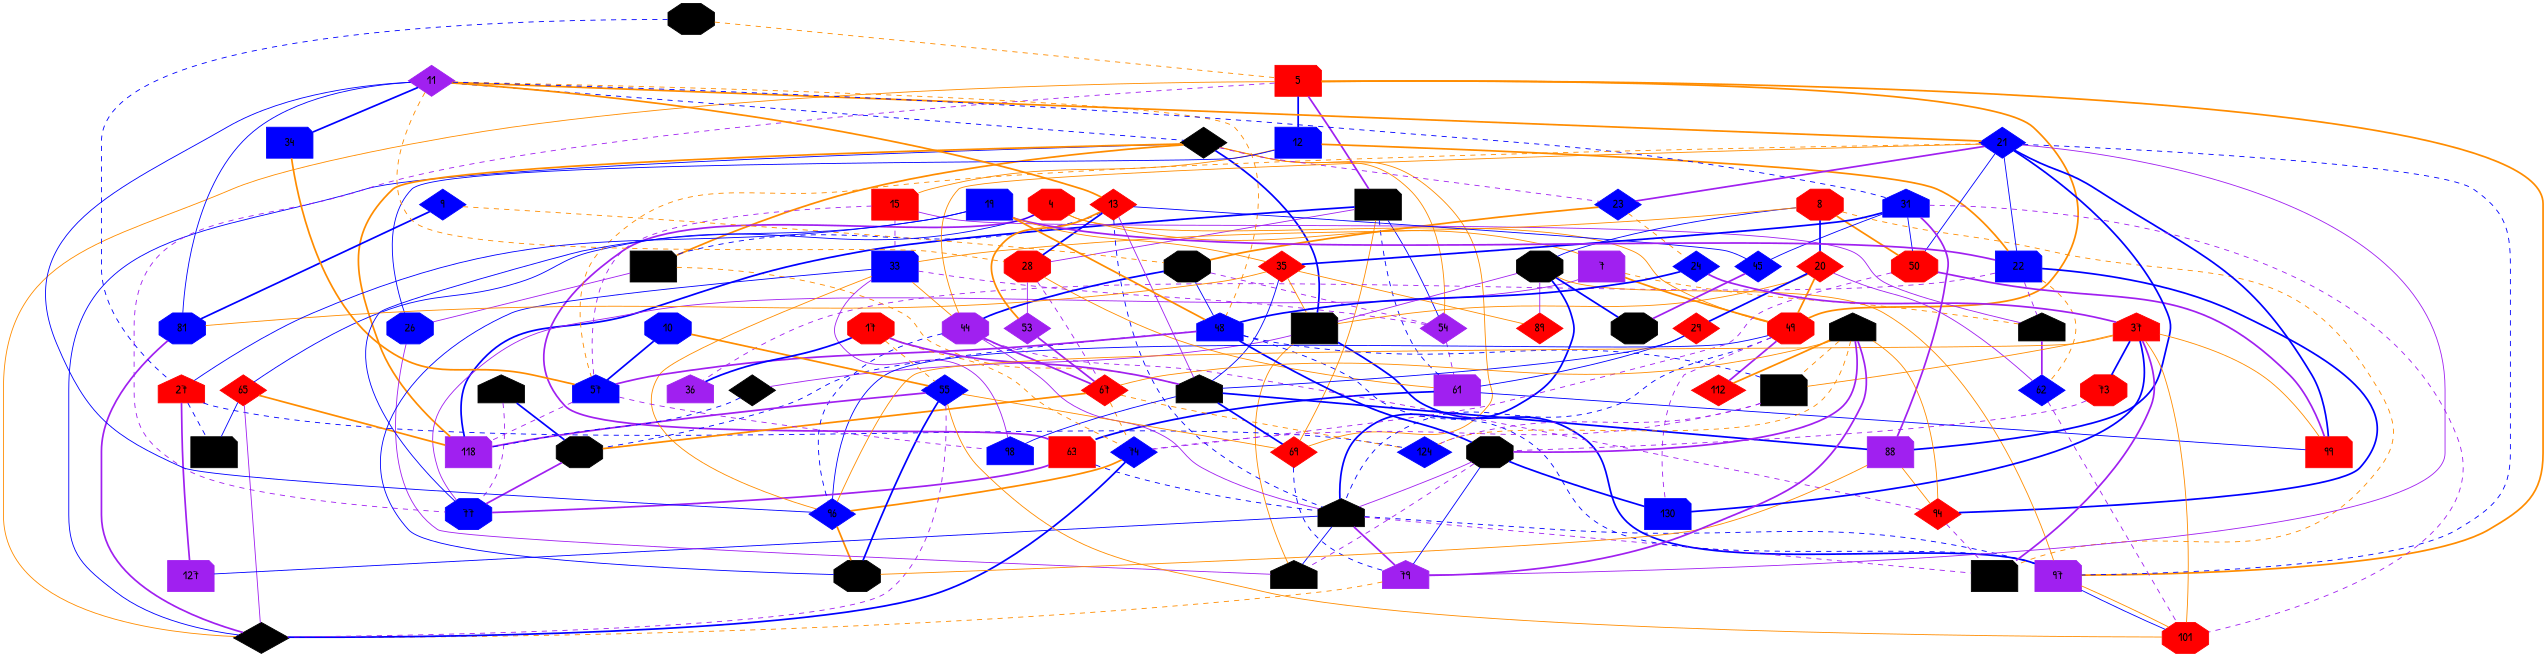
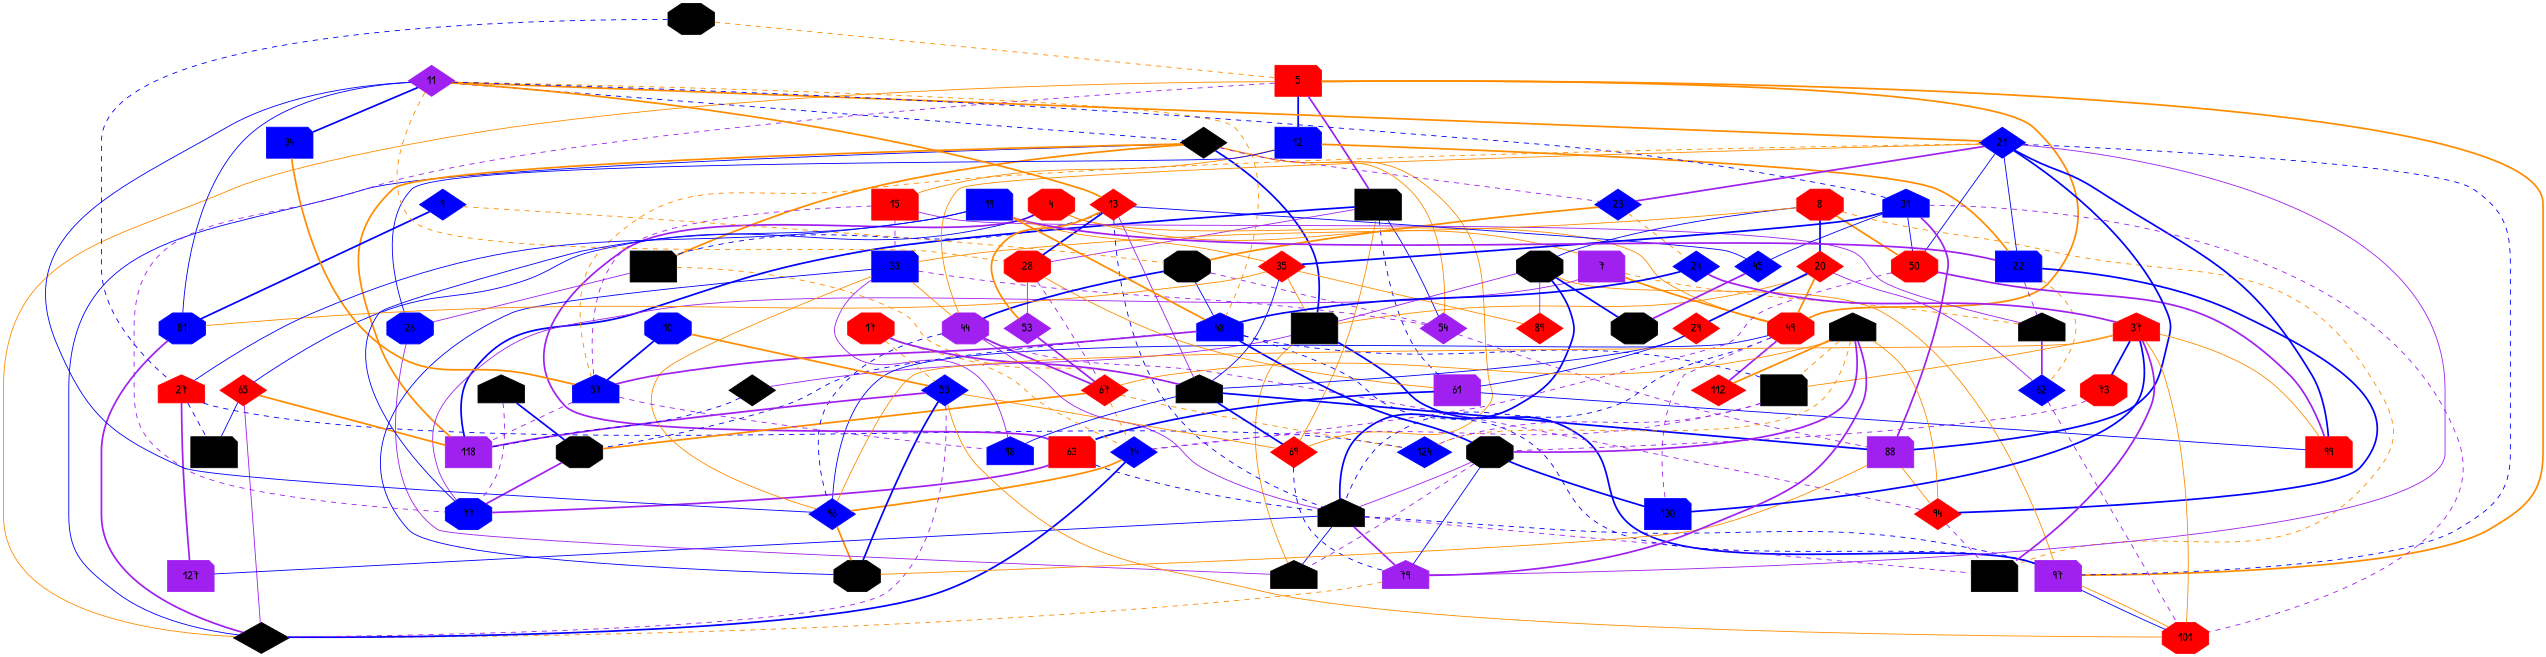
(1450, 359) -> (1660, 399)
(690, 390) -> none
